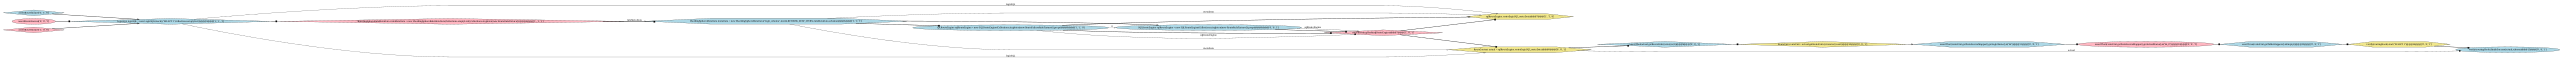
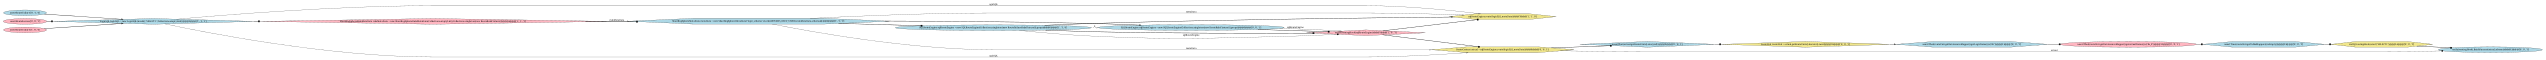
(34, 13) -> (25, 13)
(34, 30) -> (25, 30)
